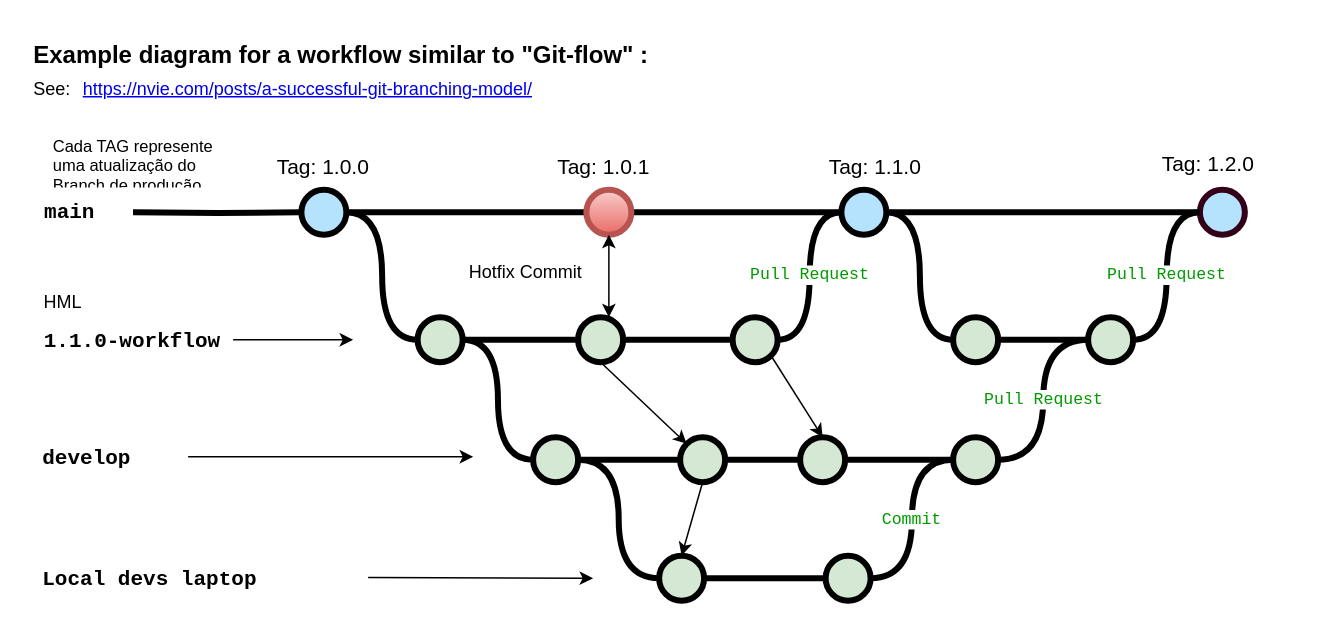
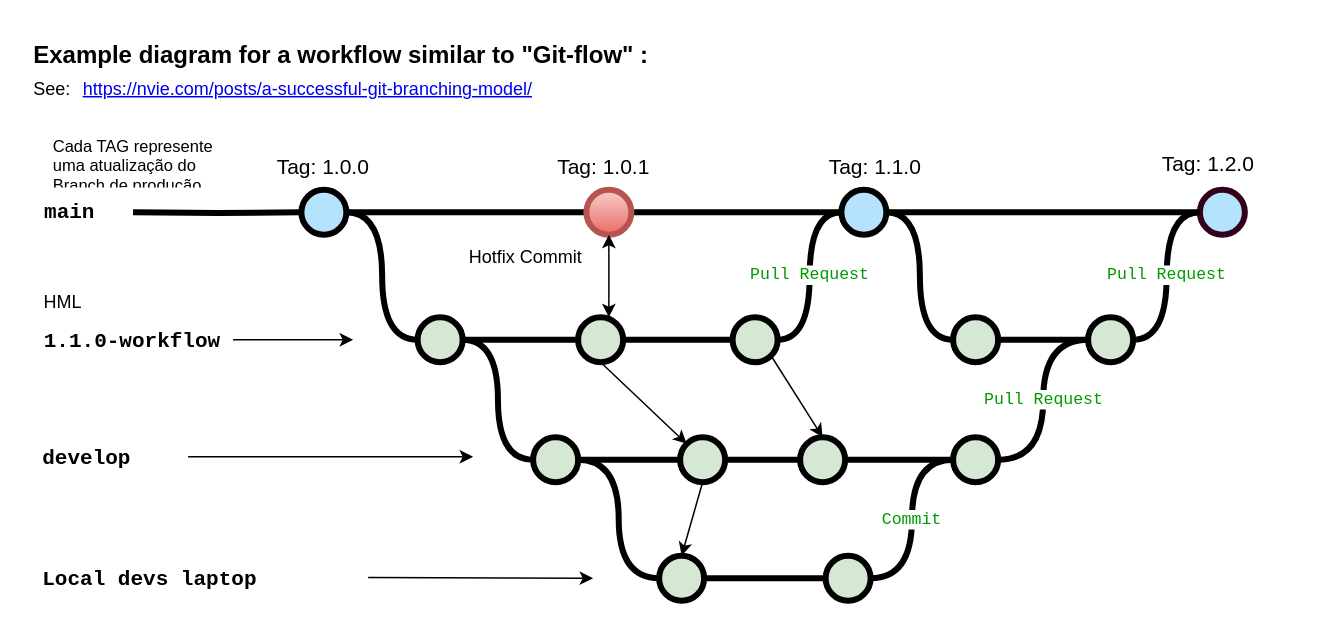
(526, 272) -> (526, 257)
